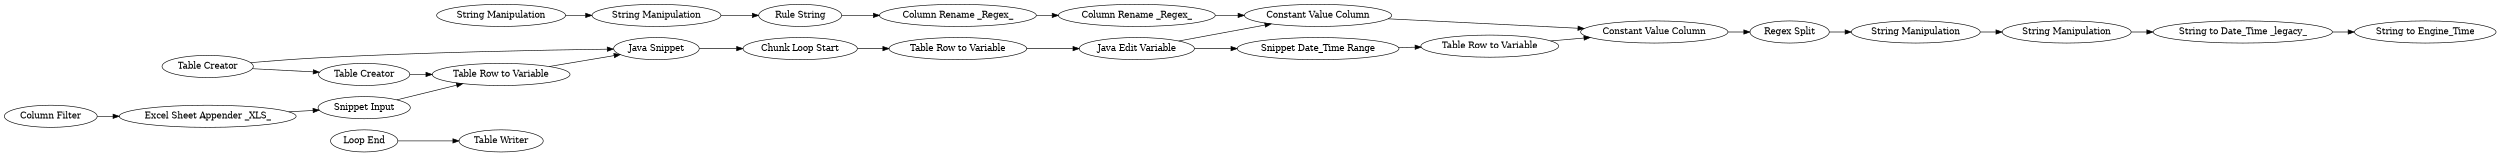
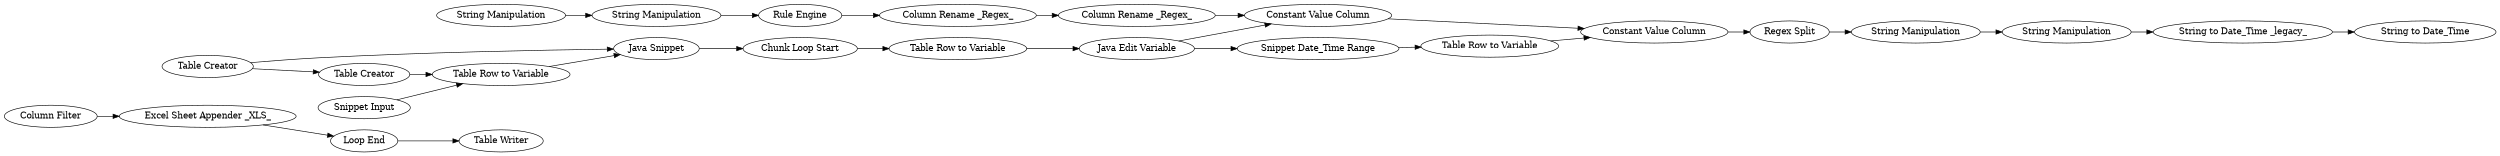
(800, 15) -> (800, 15)
(2425, 32) -> (2425, 32)
(301, 111) -> (295, 130)
